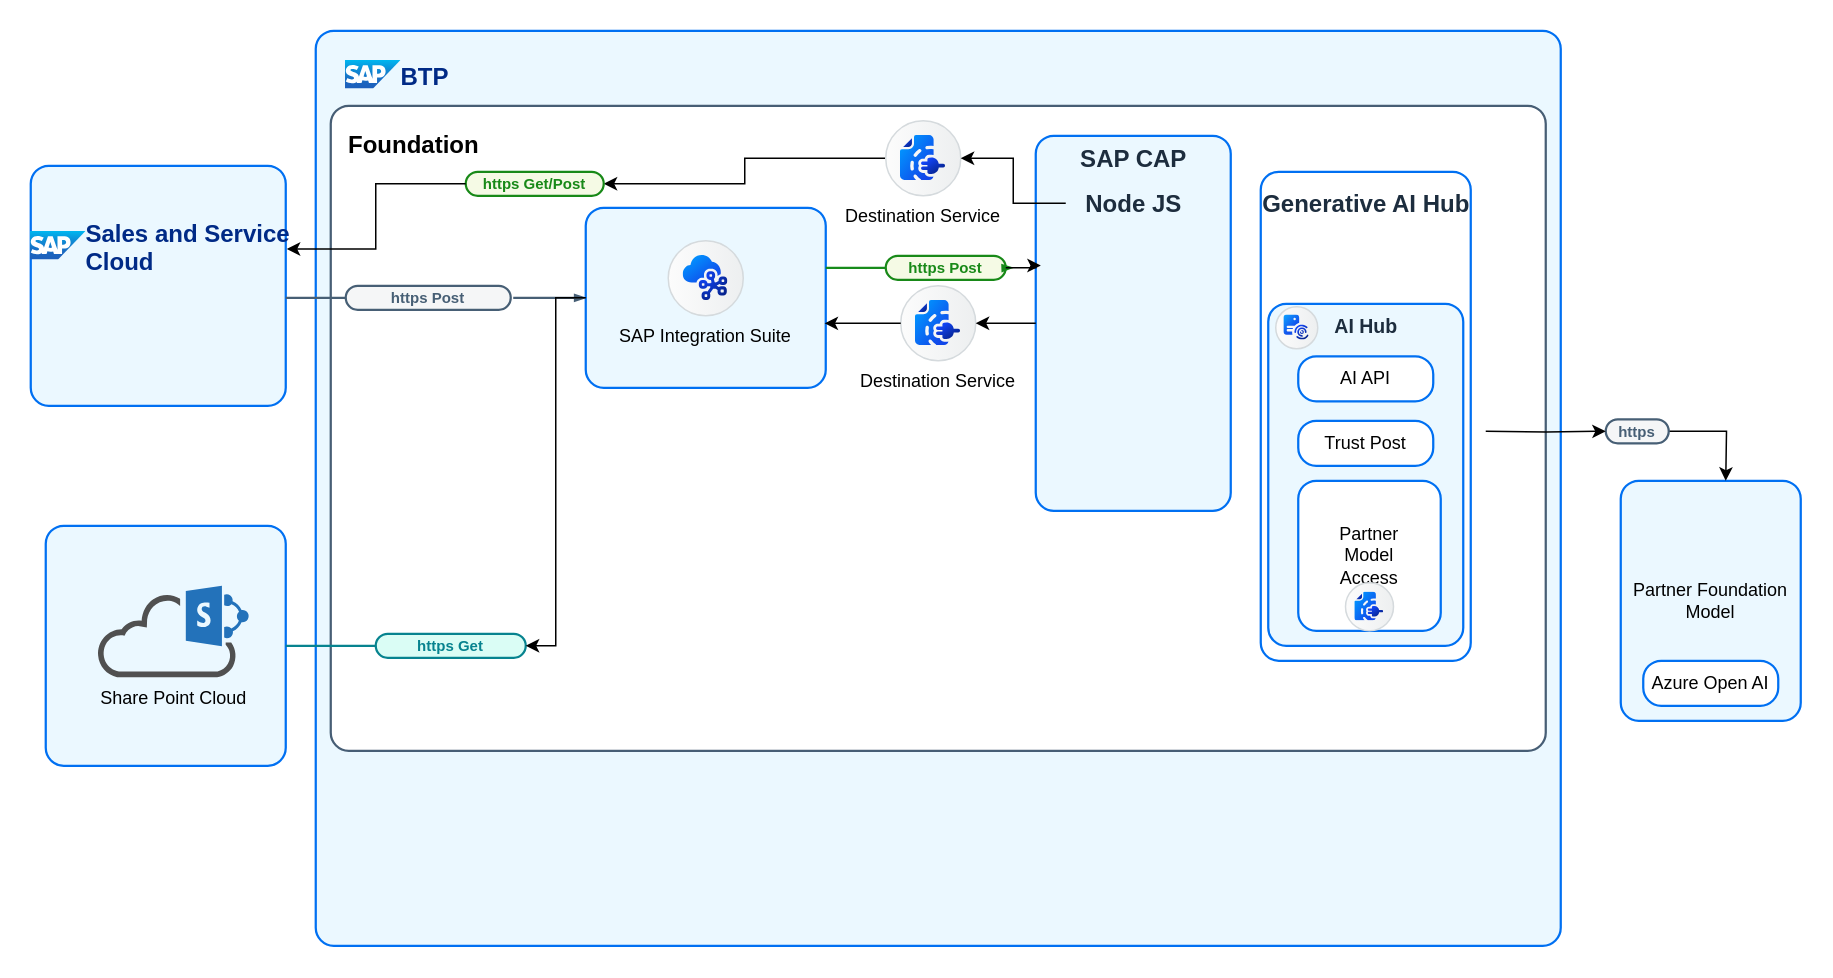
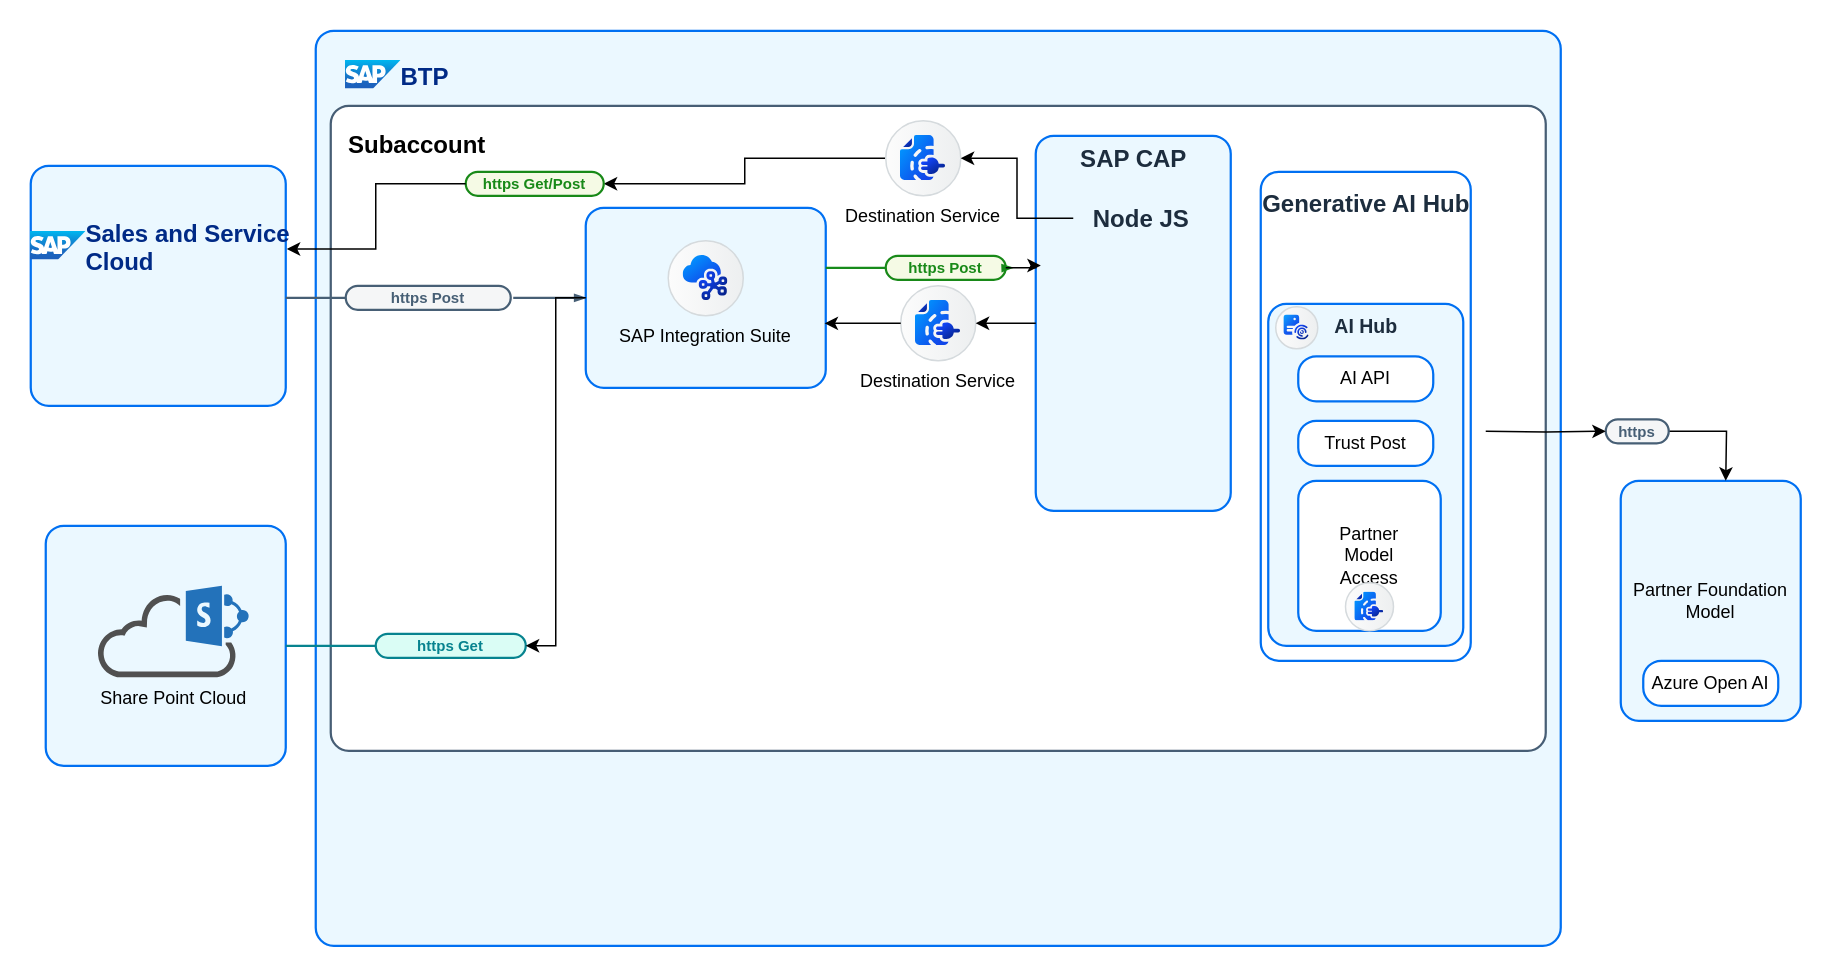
(413, 146) -> (416, 146)
(1133, 203) -> (1141, 218)
